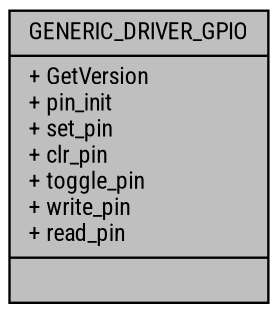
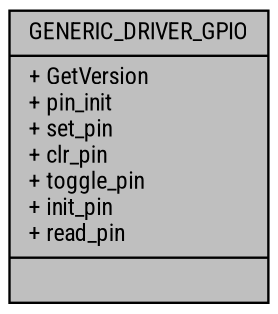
(80, 208) -> (71, 208)
